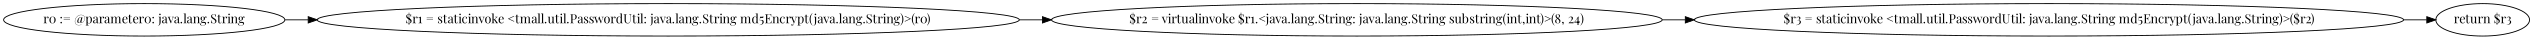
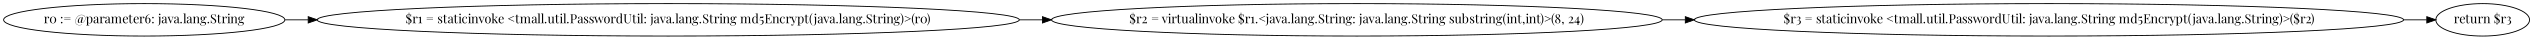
(144, 20) -> (144, 20)
